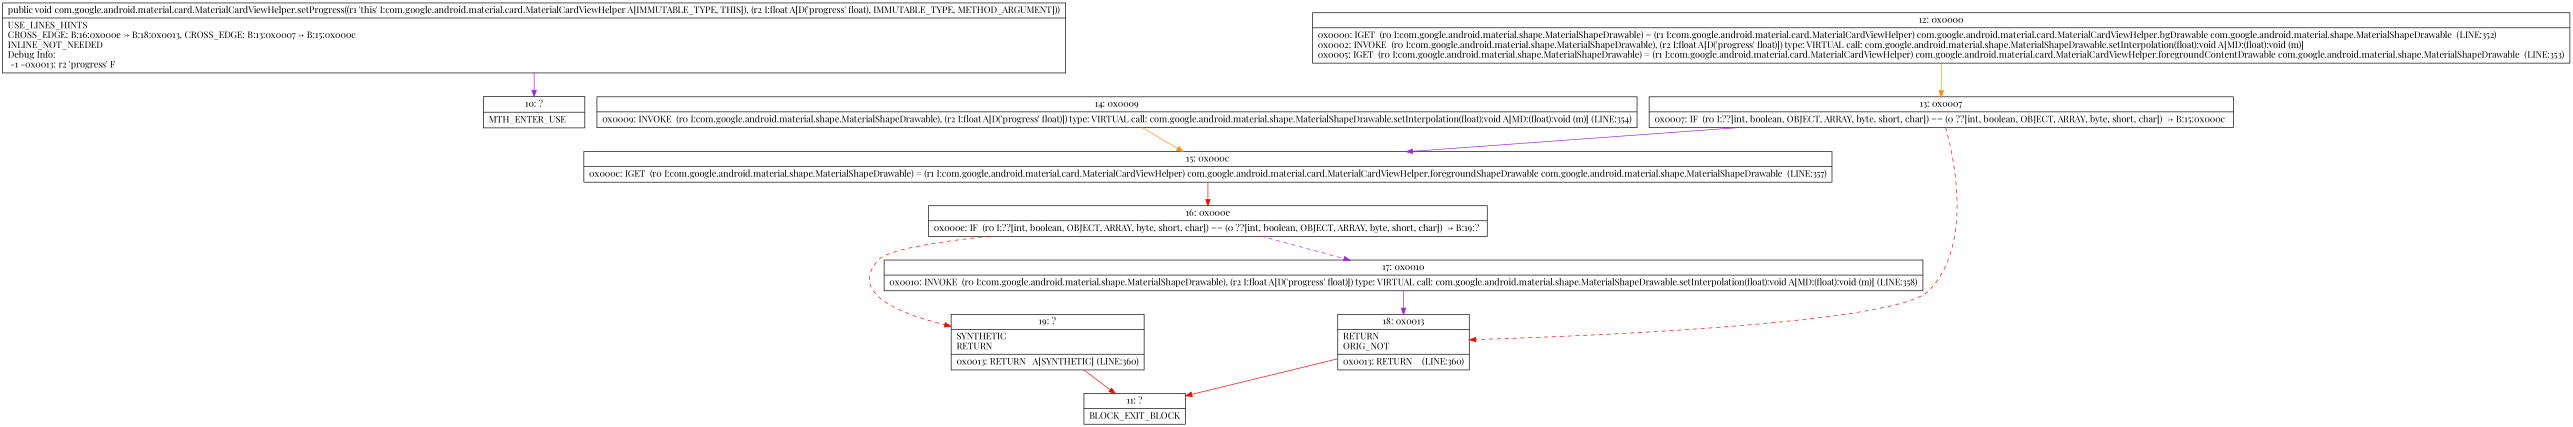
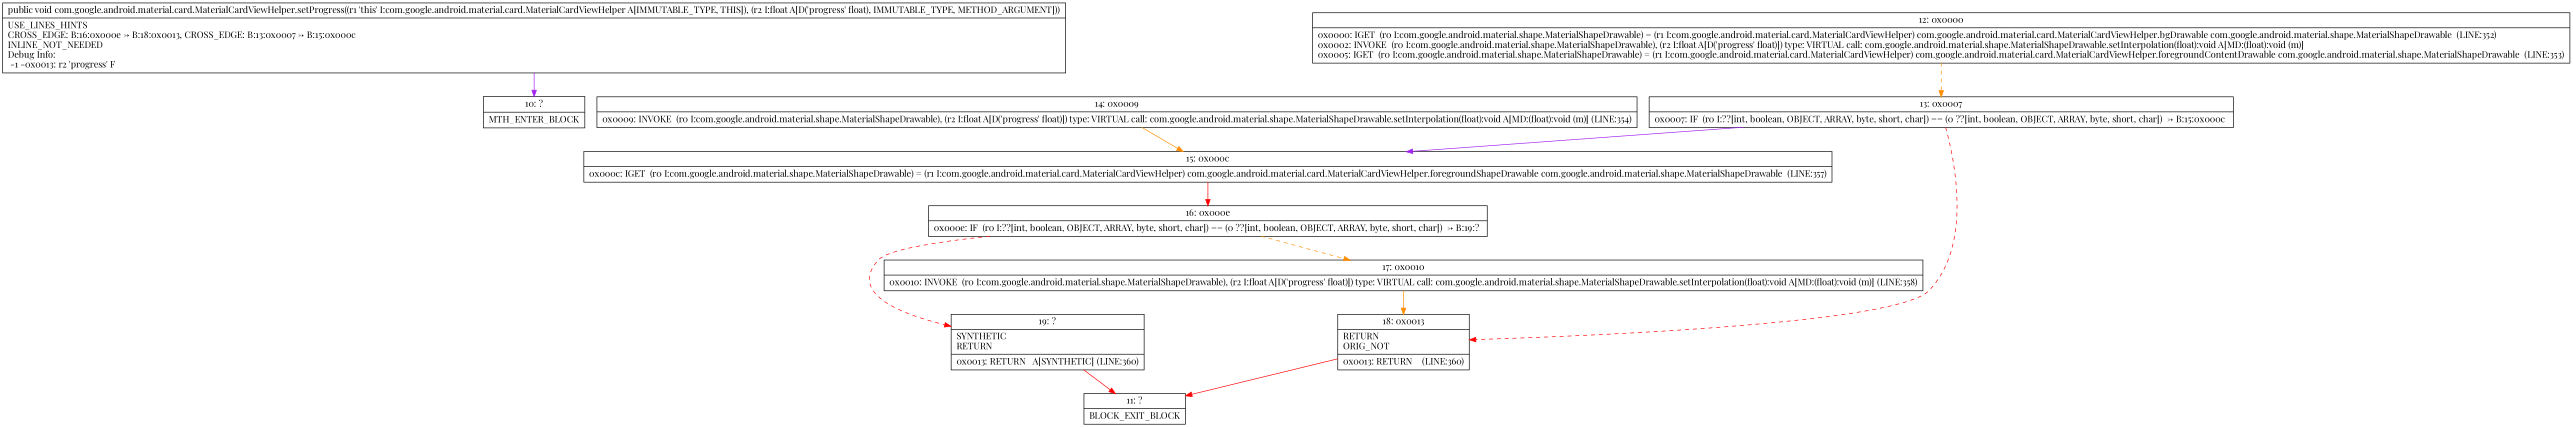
(1941, 77) -> (1941, 77)
(527, 120) -> (534, 120)
(1303, 247) -> (1303, 247)
(1404, 299) -> (1404, 299)
